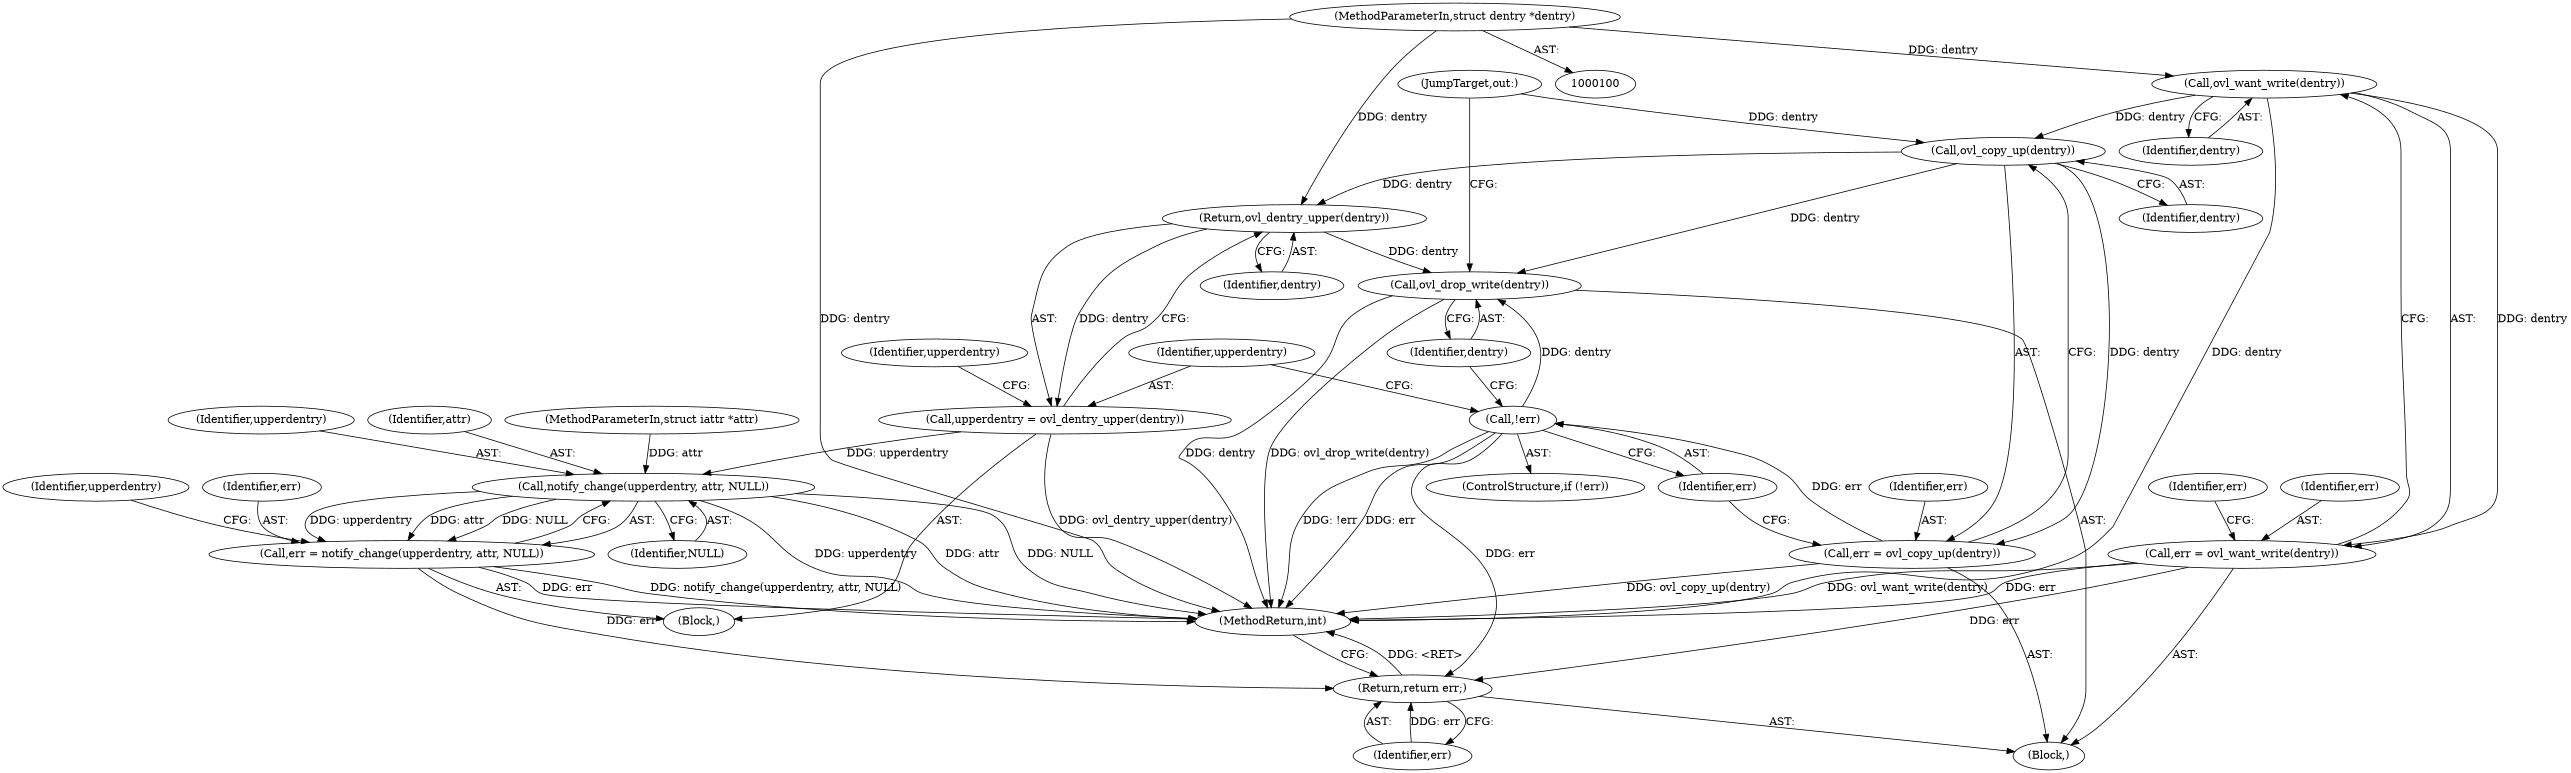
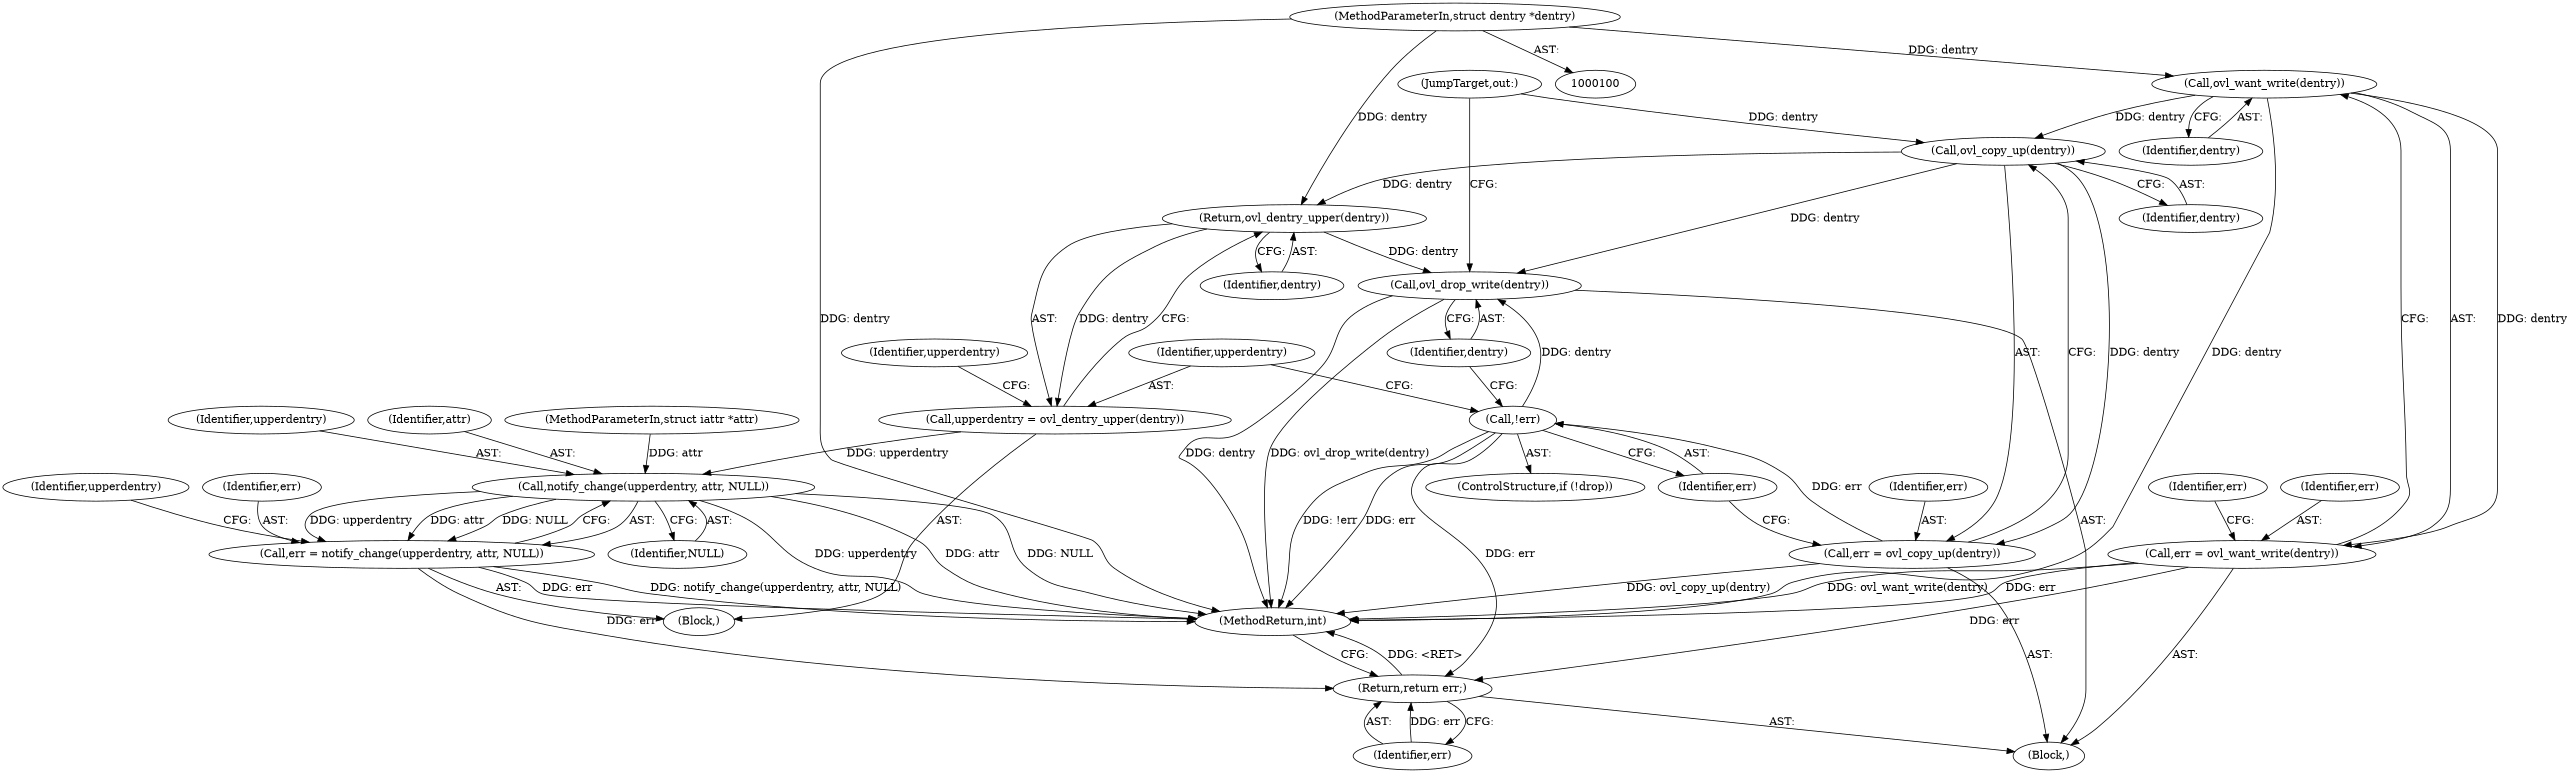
(1535, 487) -> (1535, 487)
(1110, 539) -> none
